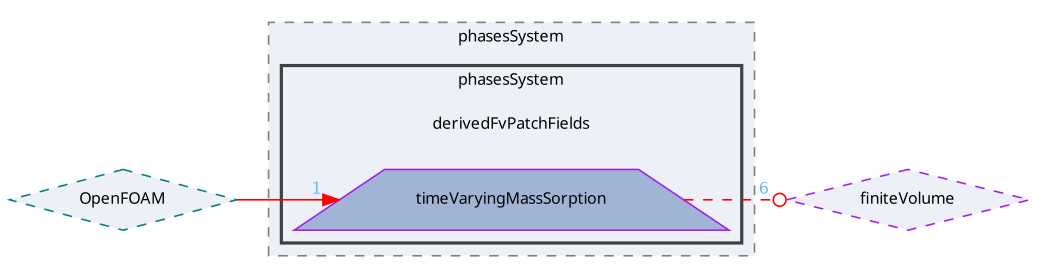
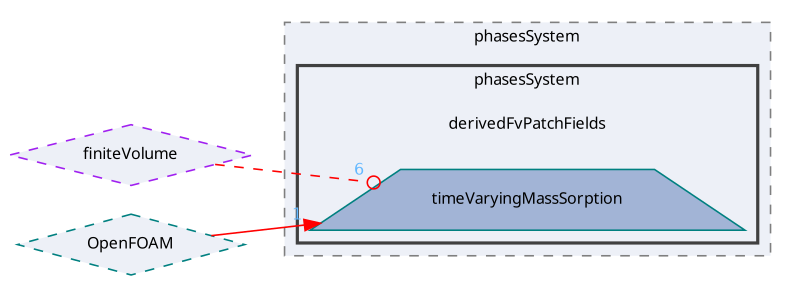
(512, 200) -> (528, 200)
(728, 200) -> (272, 171)
